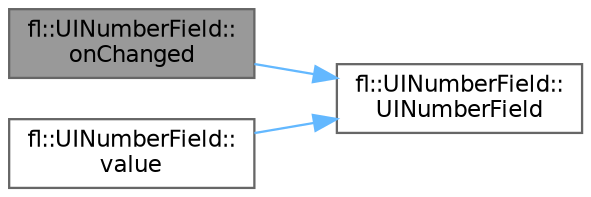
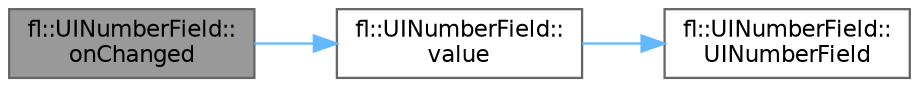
(284, 69) -> (284, 44)
